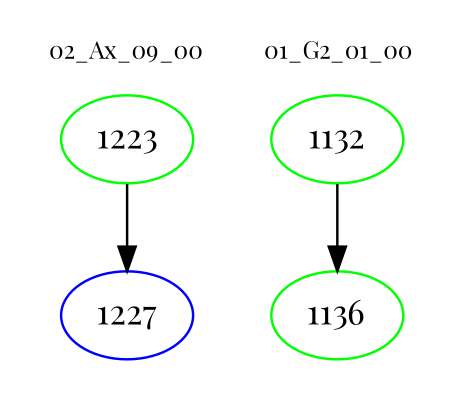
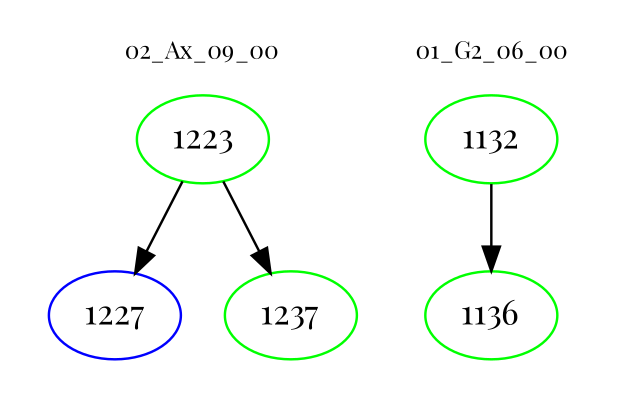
(339, 53) -> (493, 53)
none -> (291, 315)
